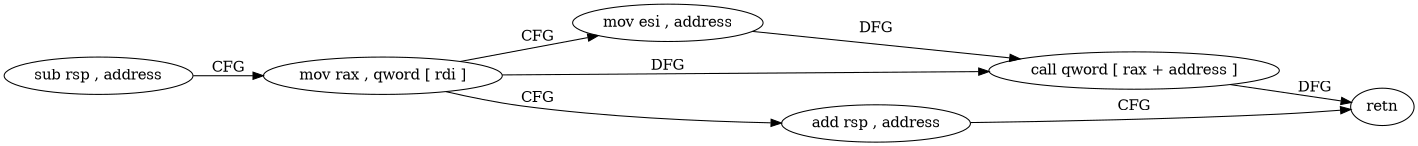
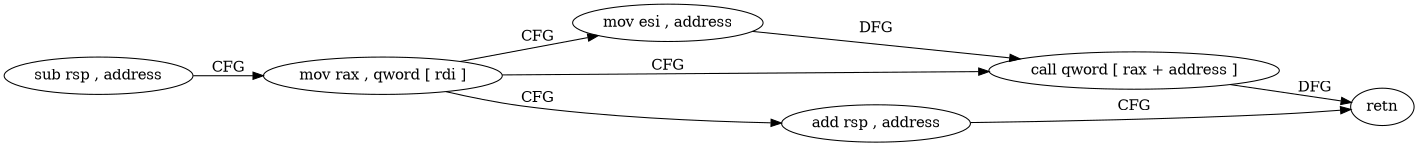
(668, 66) -> (668, 66)
